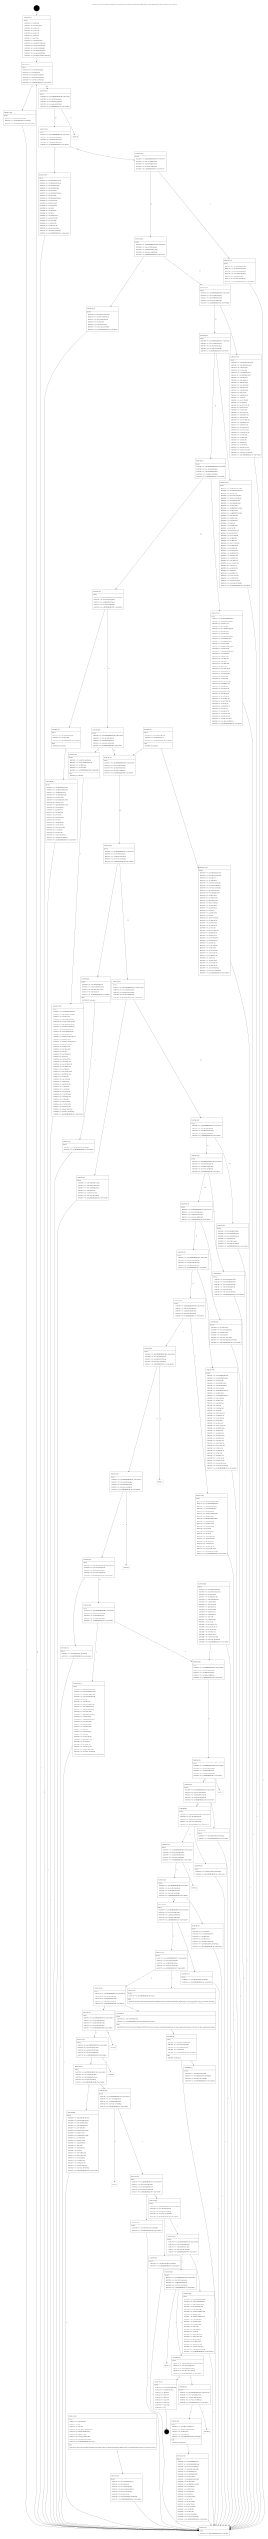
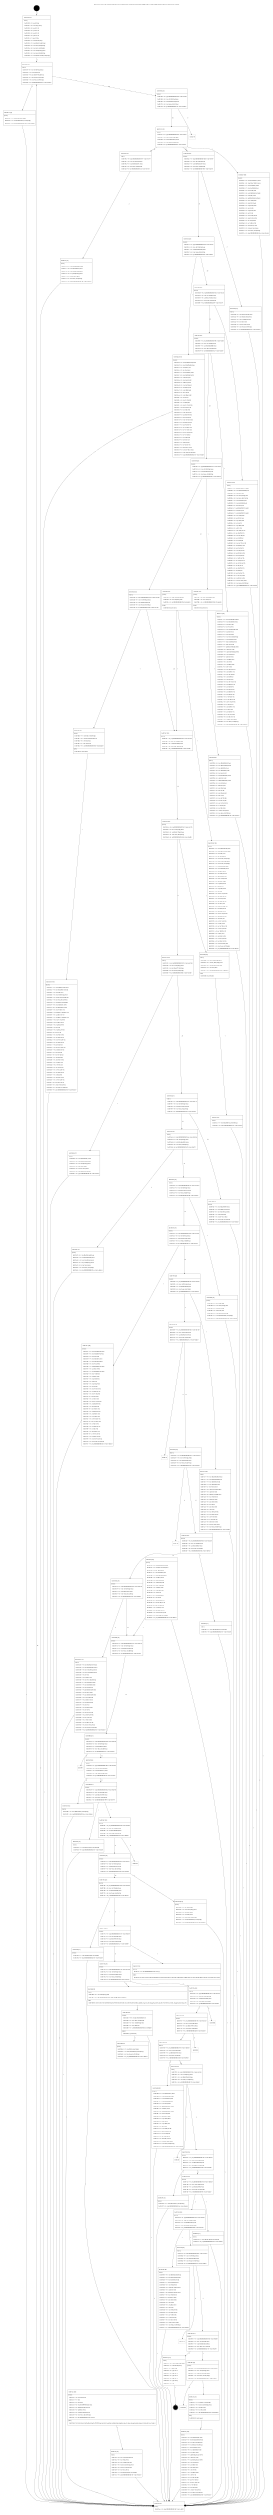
(150, 204) -> (185, 149)
